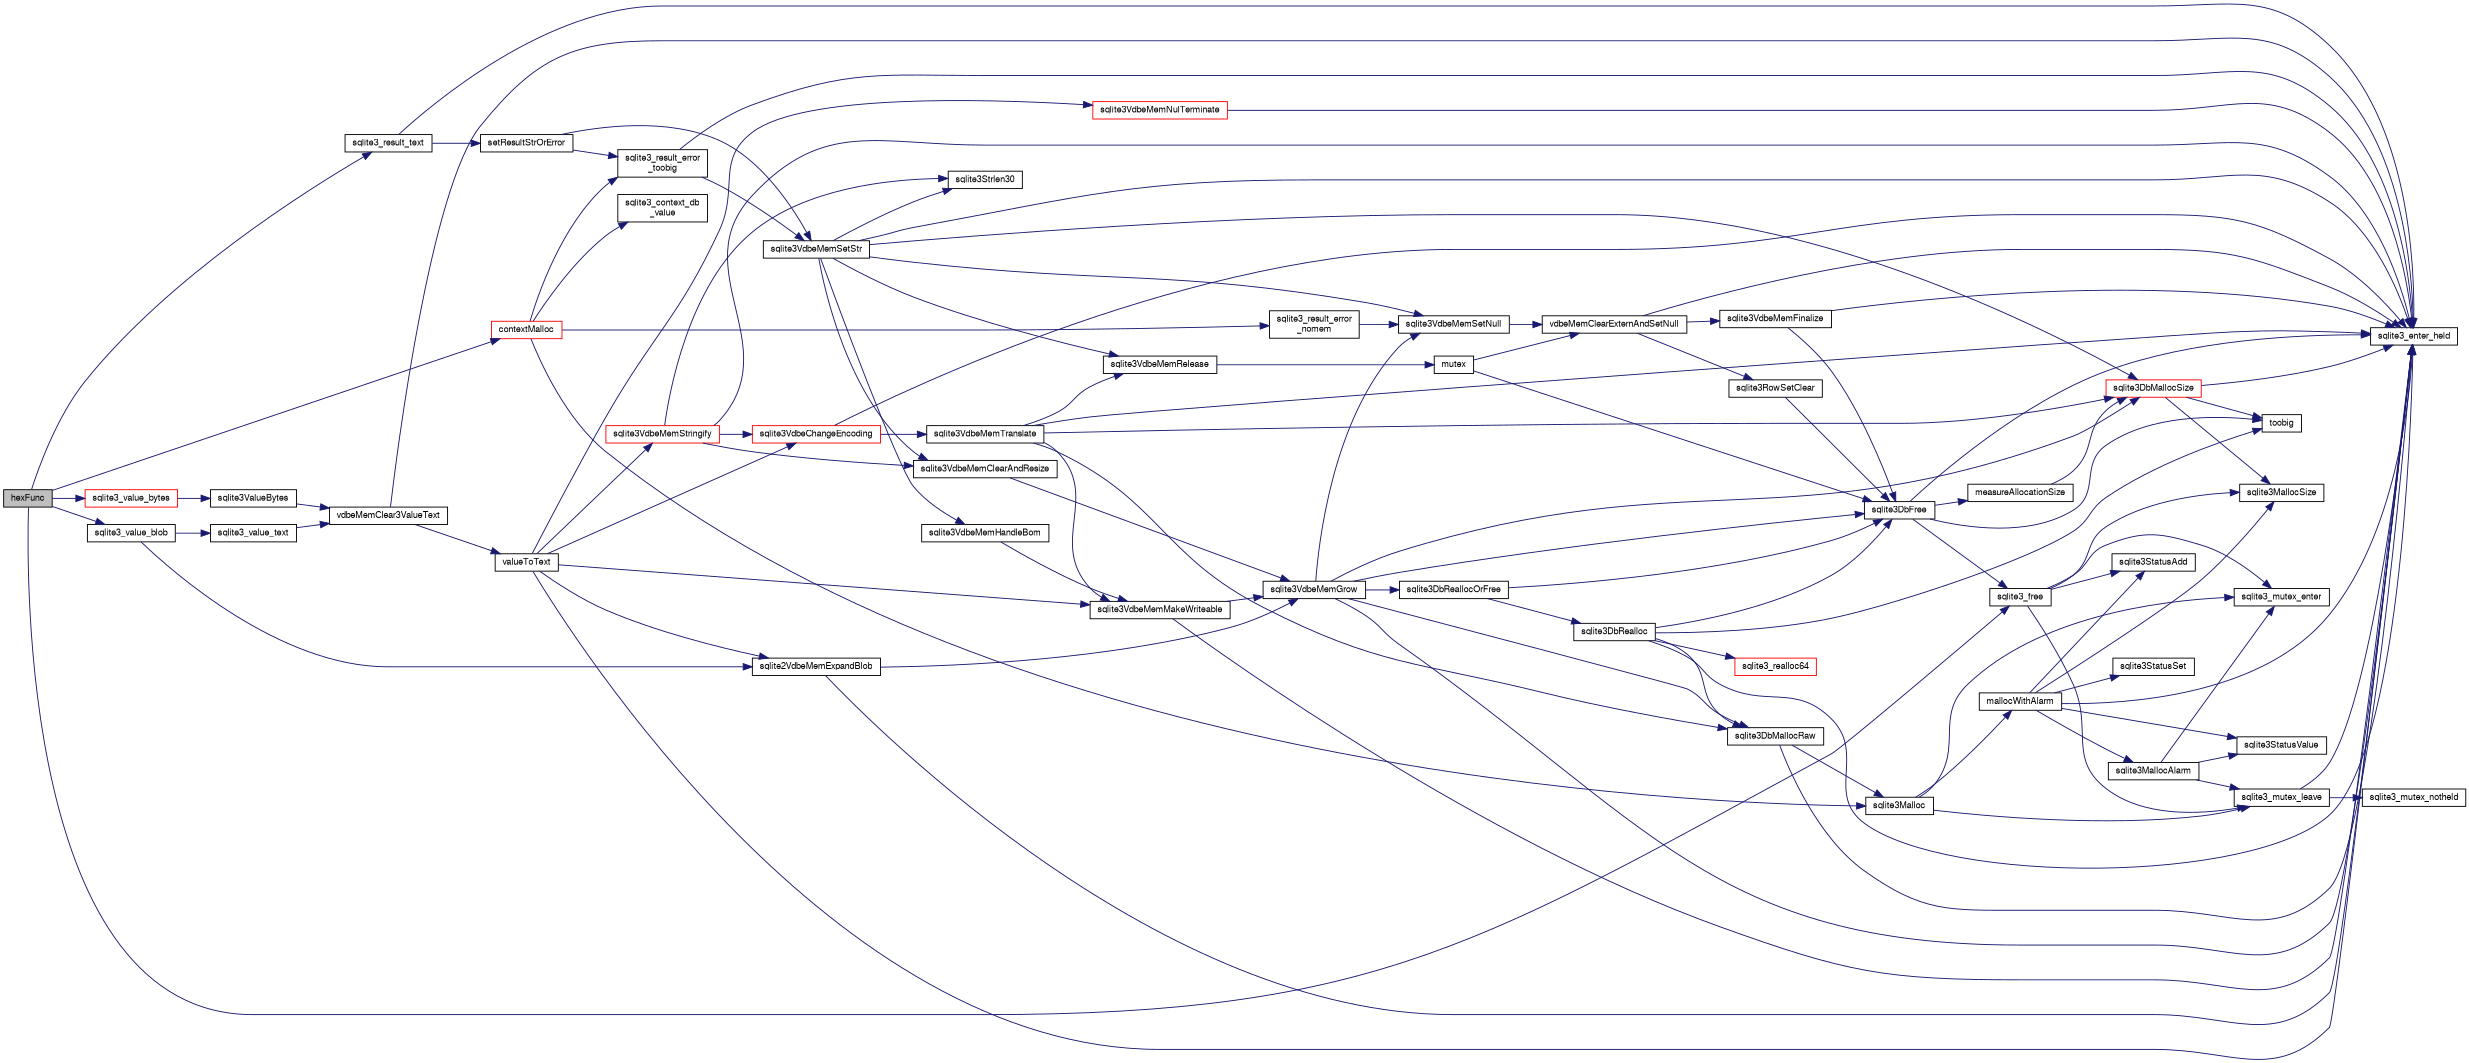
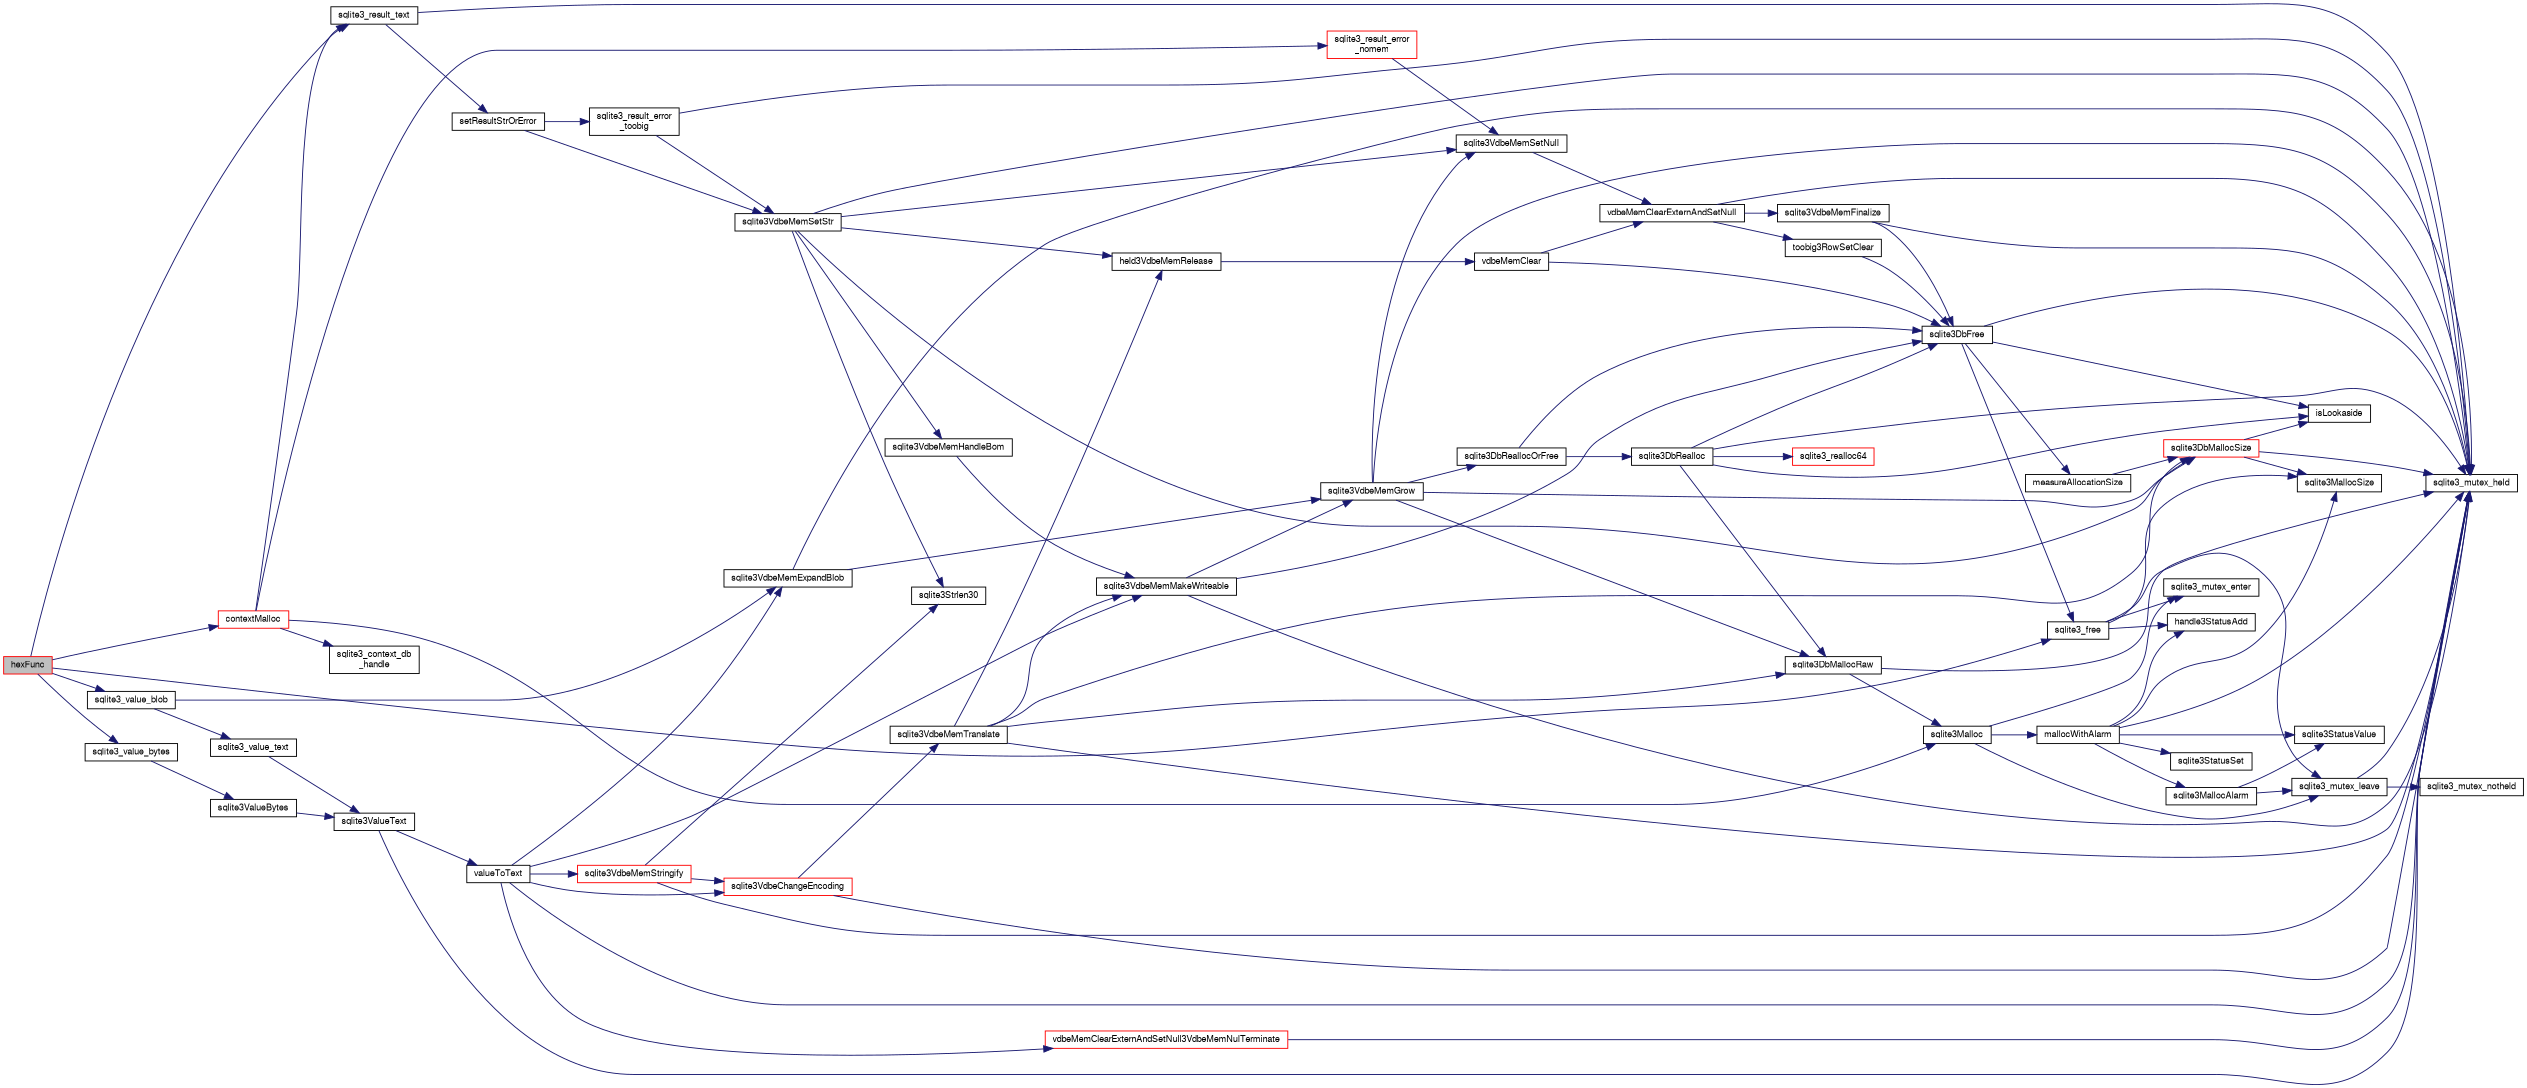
(1160, 110) -> (1167, 1040)
(663, 208) -> (374, 660)
(561, 246) -> (296, 318)
(1314, 325) -> (1372, 45)
(2414, 336) -> (2472, 483)
(1160, 365) -> (1167, 262)
(1454, 365) -> (1512, 262)
(1776, 389) -> (1833, 248)
(2282, 423) -> (2339, 414)
(985, 469) -> none
(28, 498) -> (28, 665)
(131, 498) -> (131, 752)
(389, 516) -> (374, 822)
(1604, 543) -> (1578, 465)
(2154, 563) -> (2211, 622)
(816, 667) -> (788, 578)
(2212, 692) -> none
